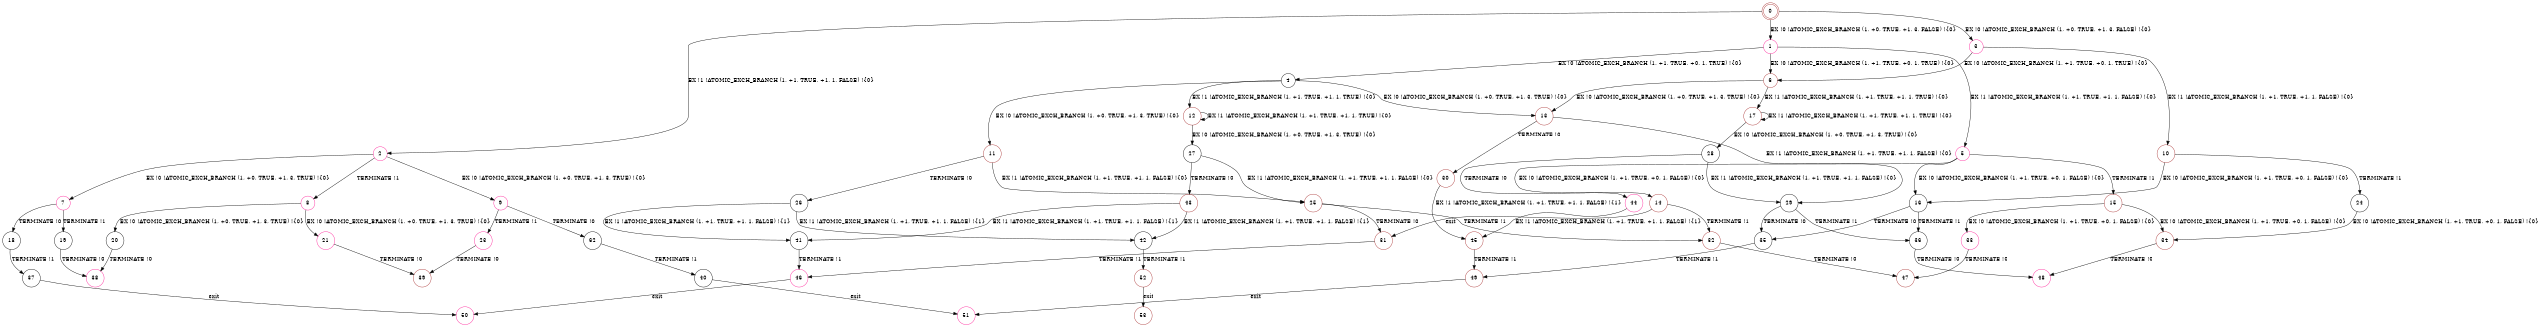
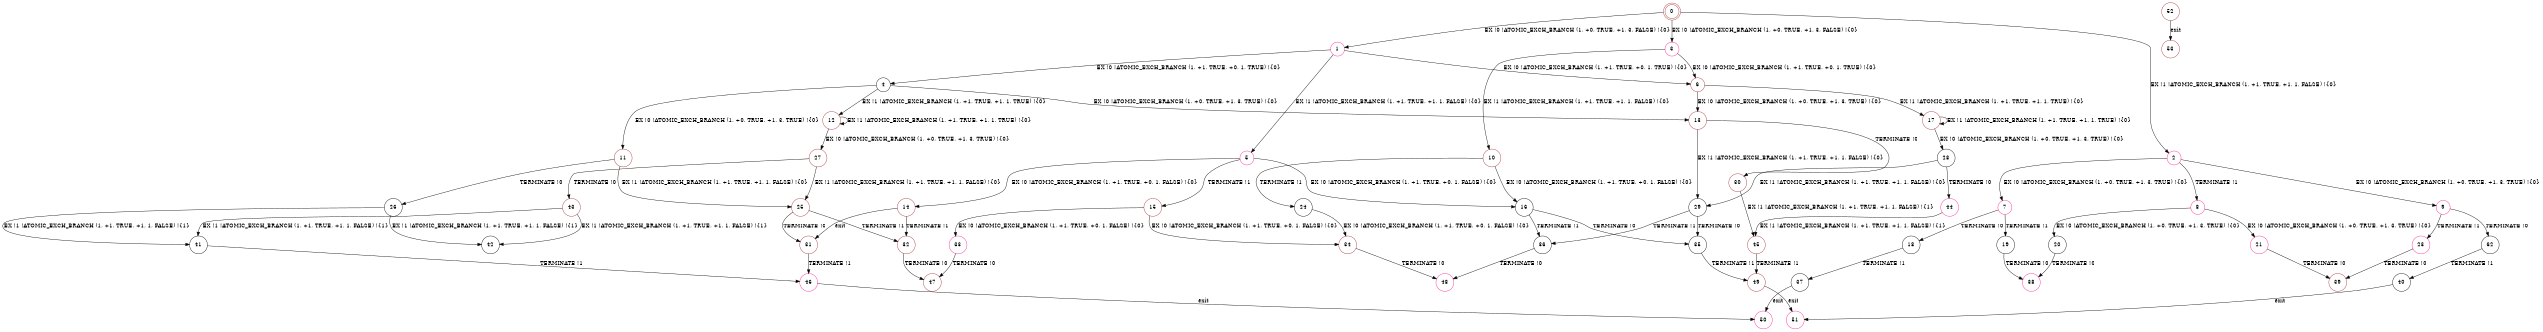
(1192, 154) -> (818, 158)
(1143, 257) -> none
